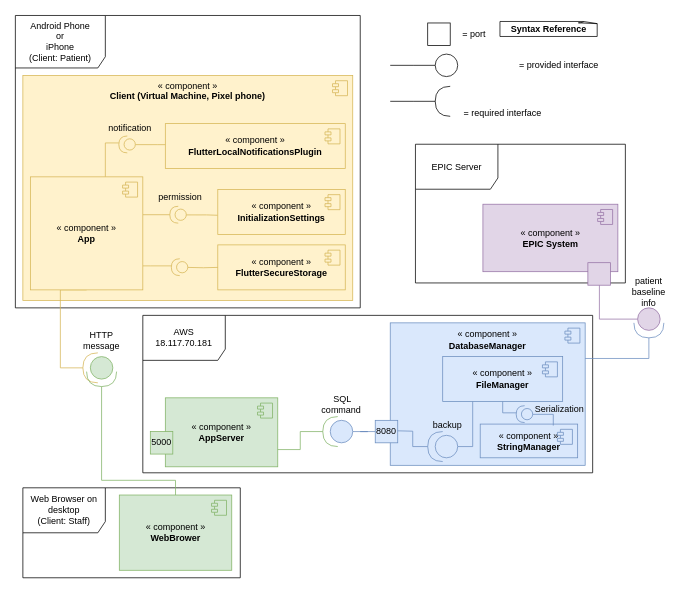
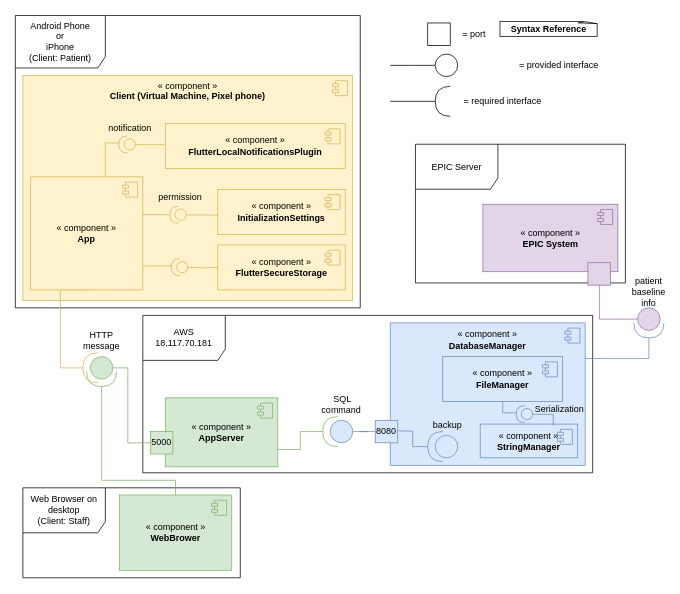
(503, 113) -> (503, 101)
none -> (128, 409)
(473, 432) -> none
